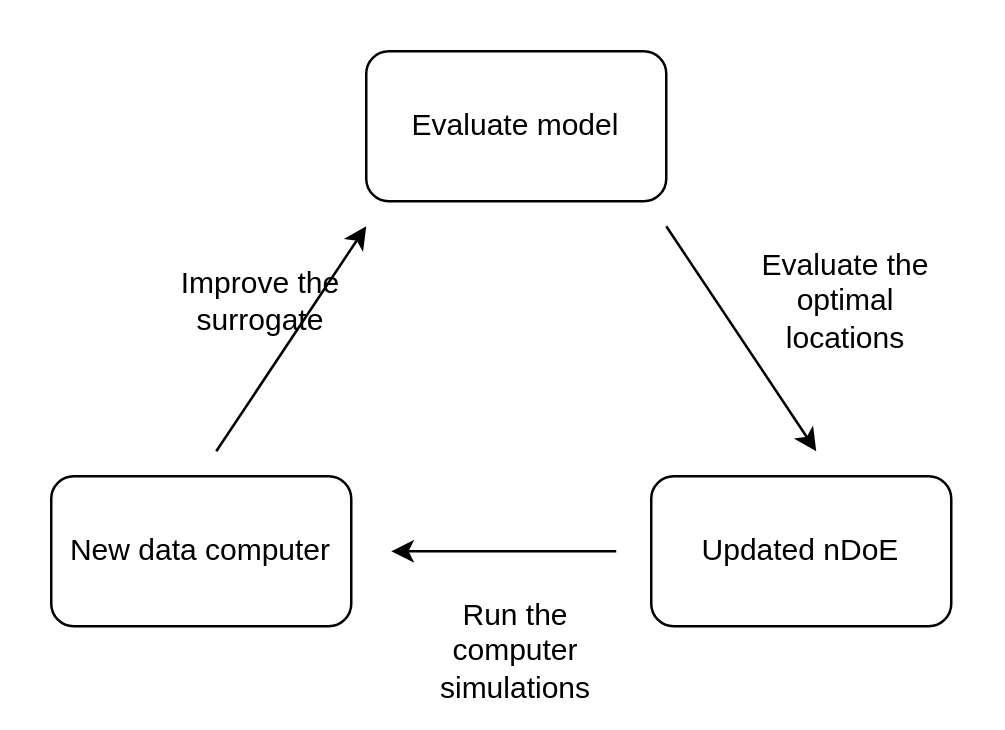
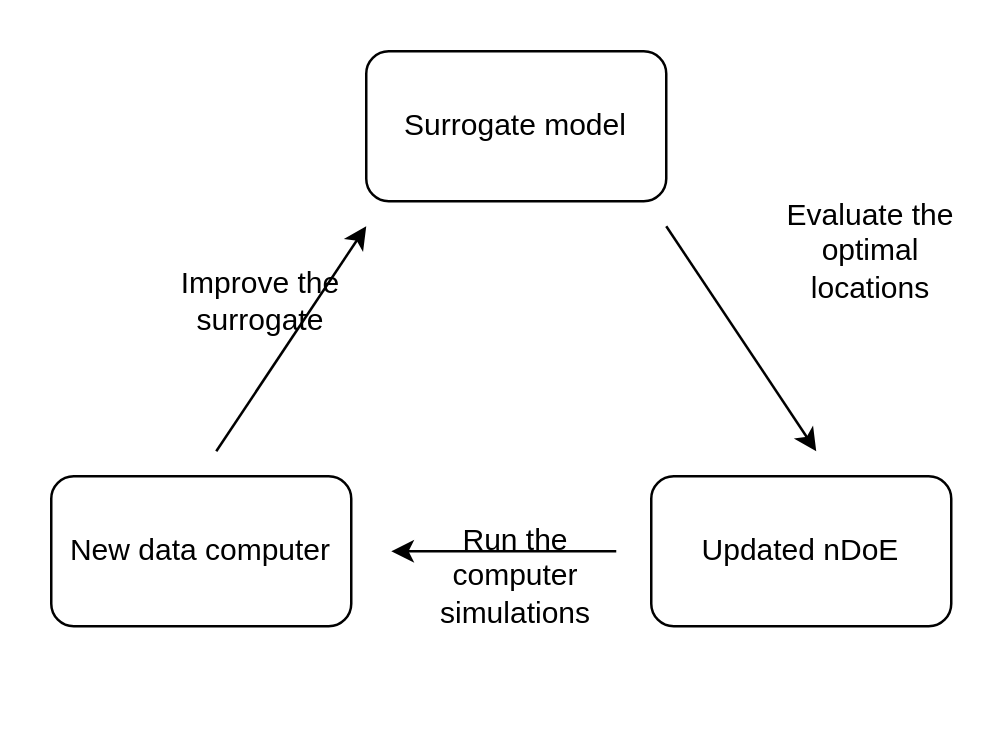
(516, 126) -> (516, 126)
(846, 301) -> (871, 251)
(516, 651) -> (516, 576)
